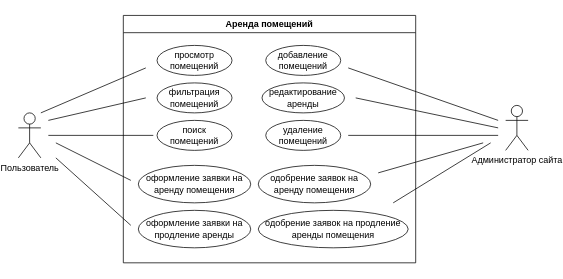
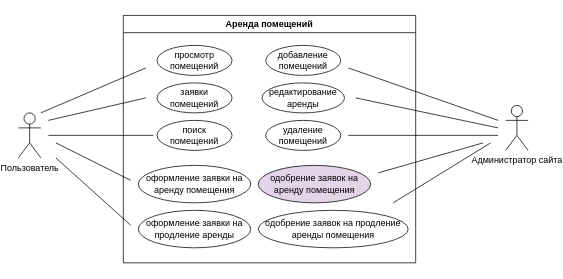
(195, 98) -> (195, 98)
(315, 184) -> (315, 184)
